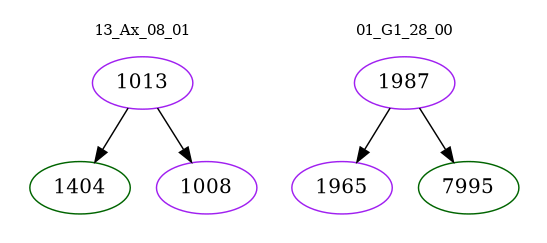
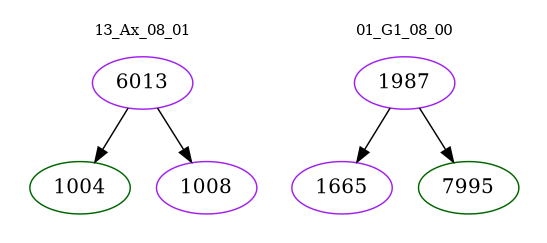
(405, 31) -> (405, 31)
(143, 83) -> (143, 83)
(80, 188) -> (80, 188)
(342, 188) -> (342, 188)
